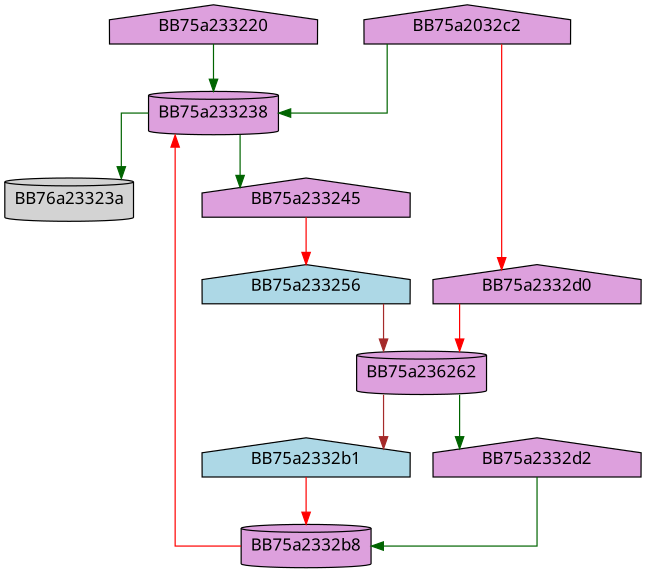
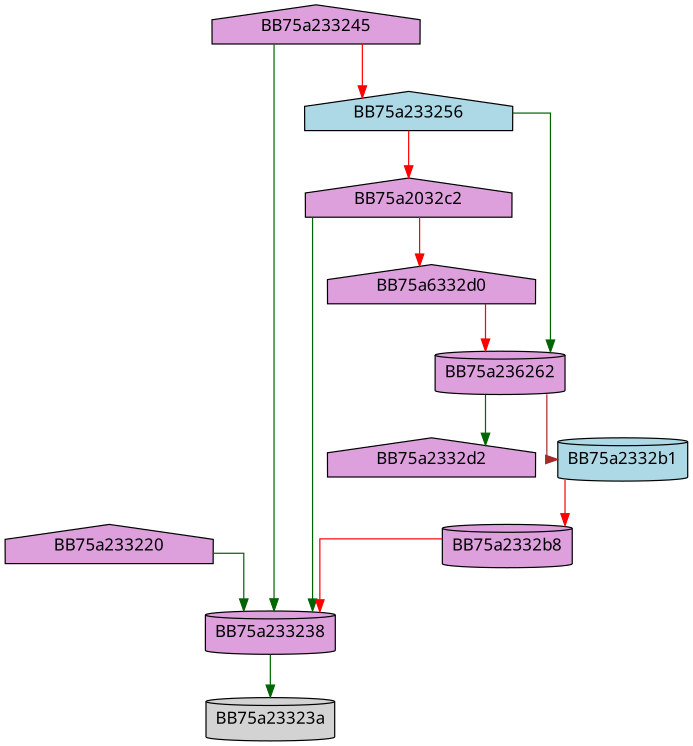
none -> (409, 148)
(240, 155) -> (274, 322)
(69, 200) -> (270, 719)
(537, 286) -> (432, 286)
(384, 321) -> (550, 208)
(306, 459) -> (623, 459)
(495, 546) -> none
